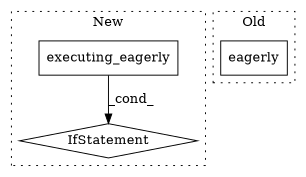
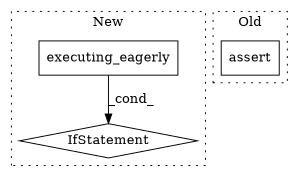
(254, 58) -> (250, 58)
